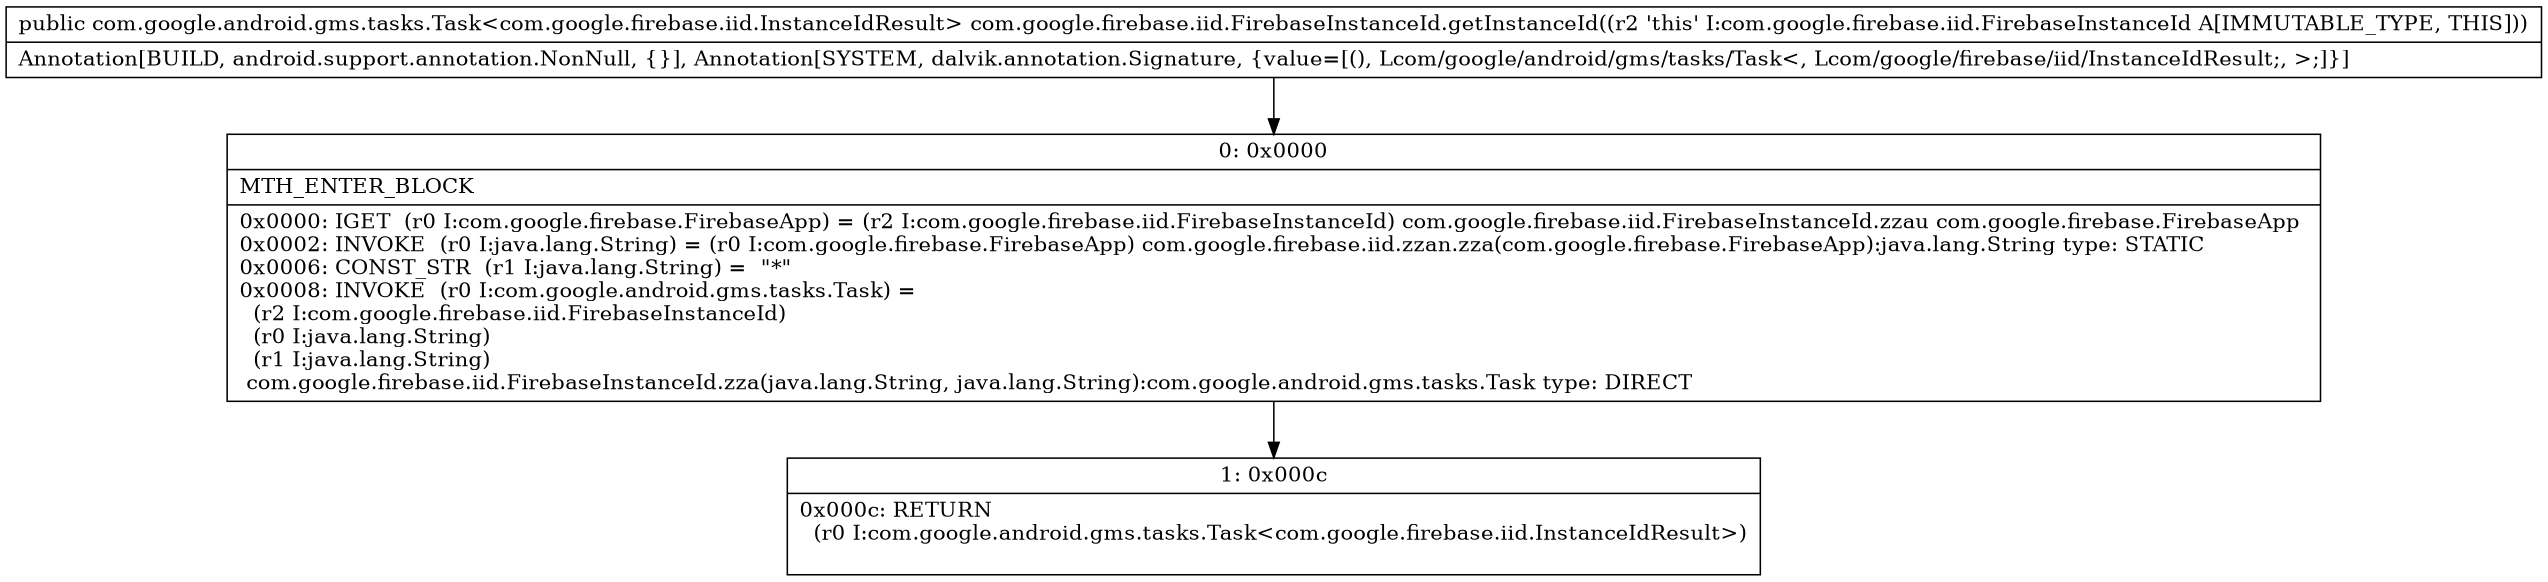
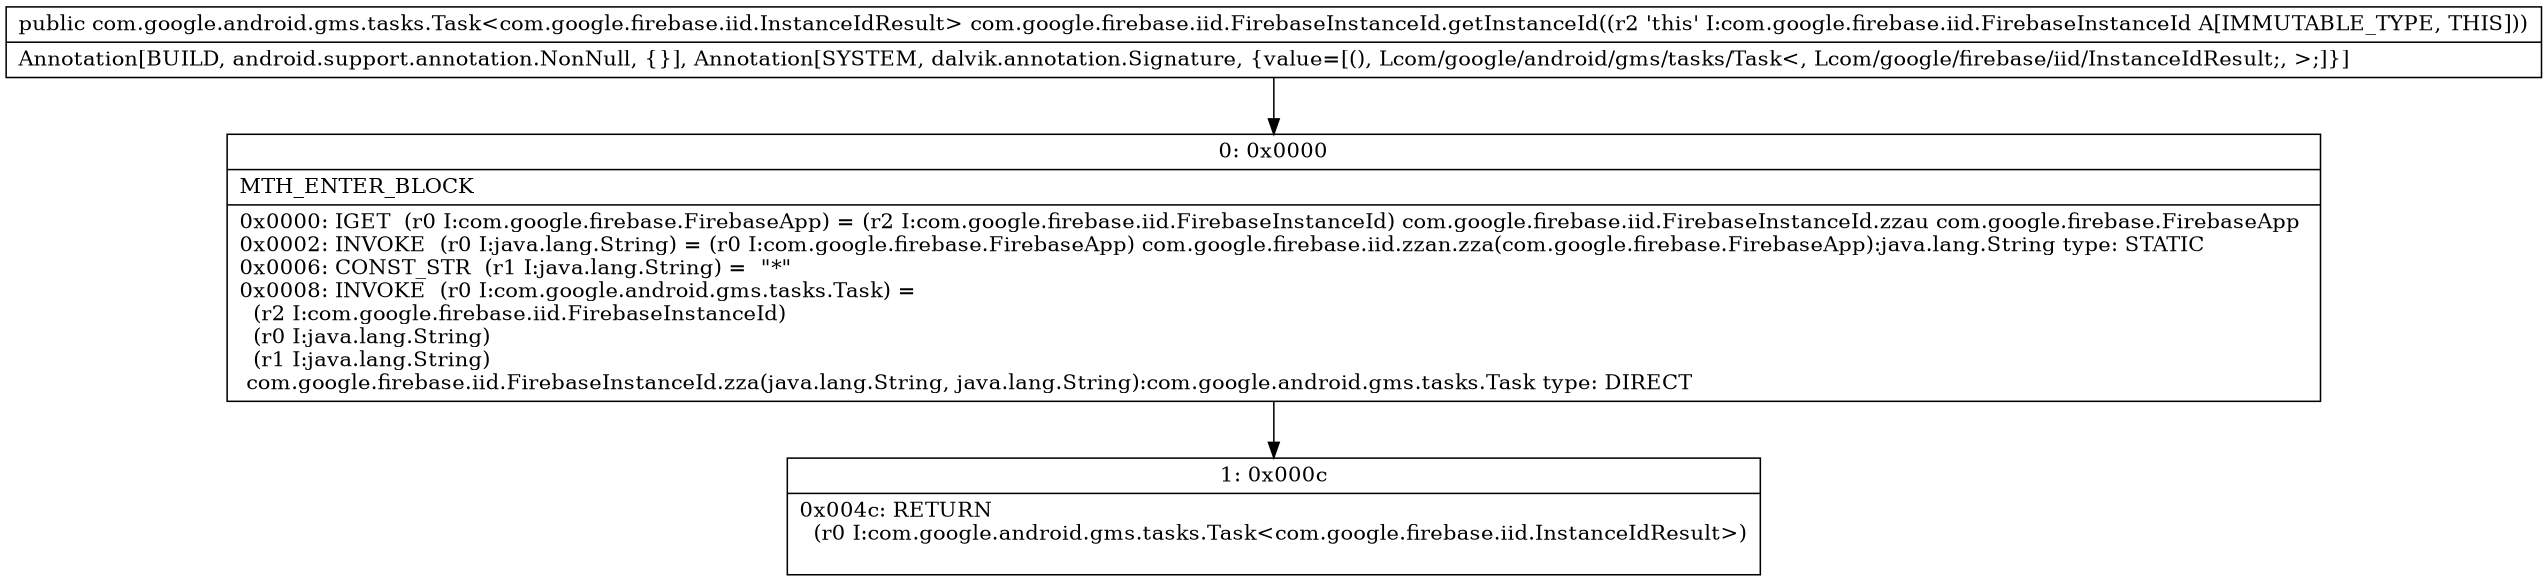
(903, 510) -> (903, 510)
